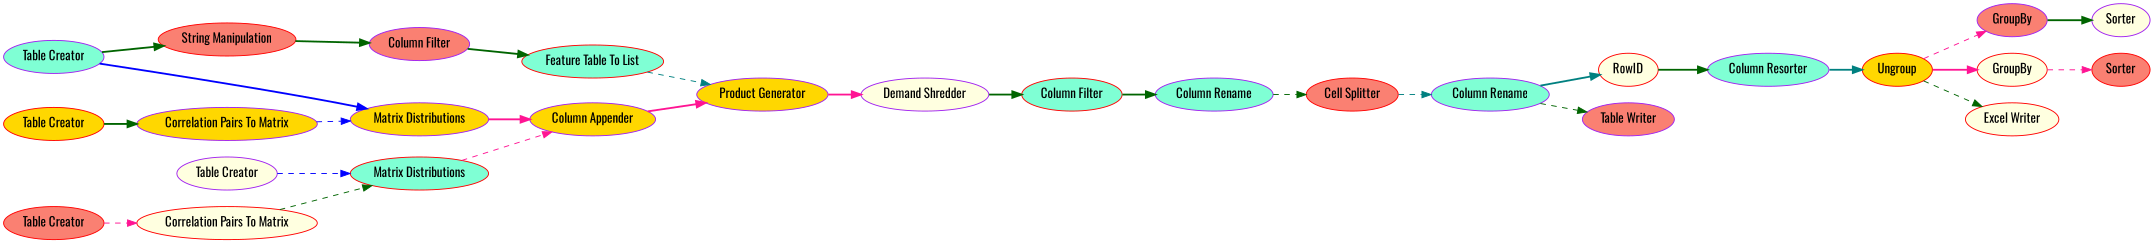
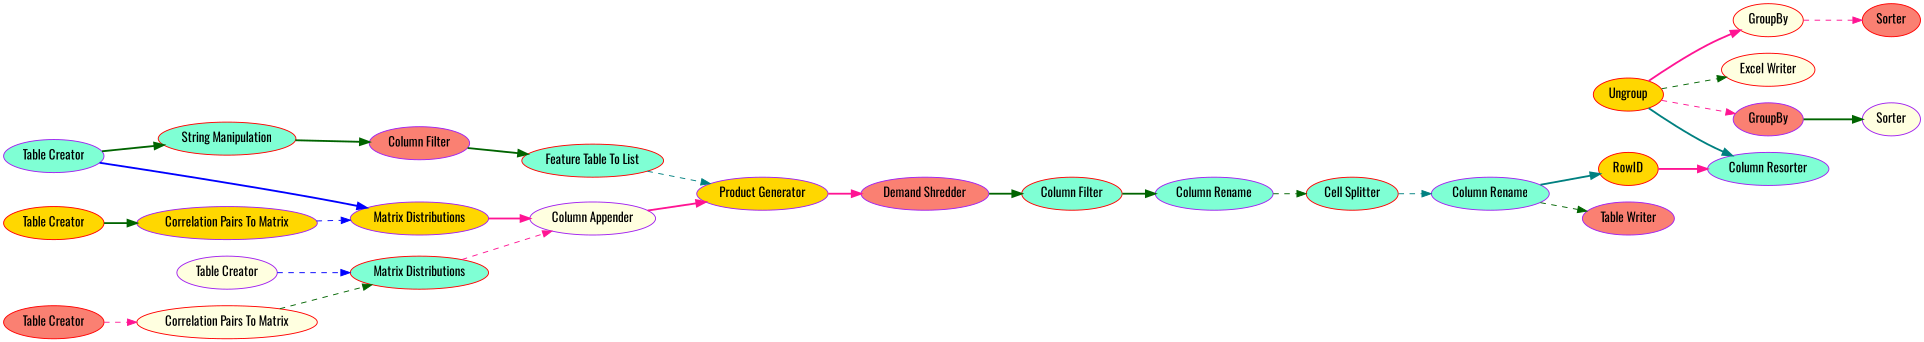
(227, 39) -> (227, 139)
(1628, 70) -> (1628, 169)
(1678, 70) -> (1678, 169)
(1841, 70) -> (1685, 132)
(925, 95) -> (925, 194)
(1352, 95) -> (1352, 194)
(593, 119) -> (593, 218)
